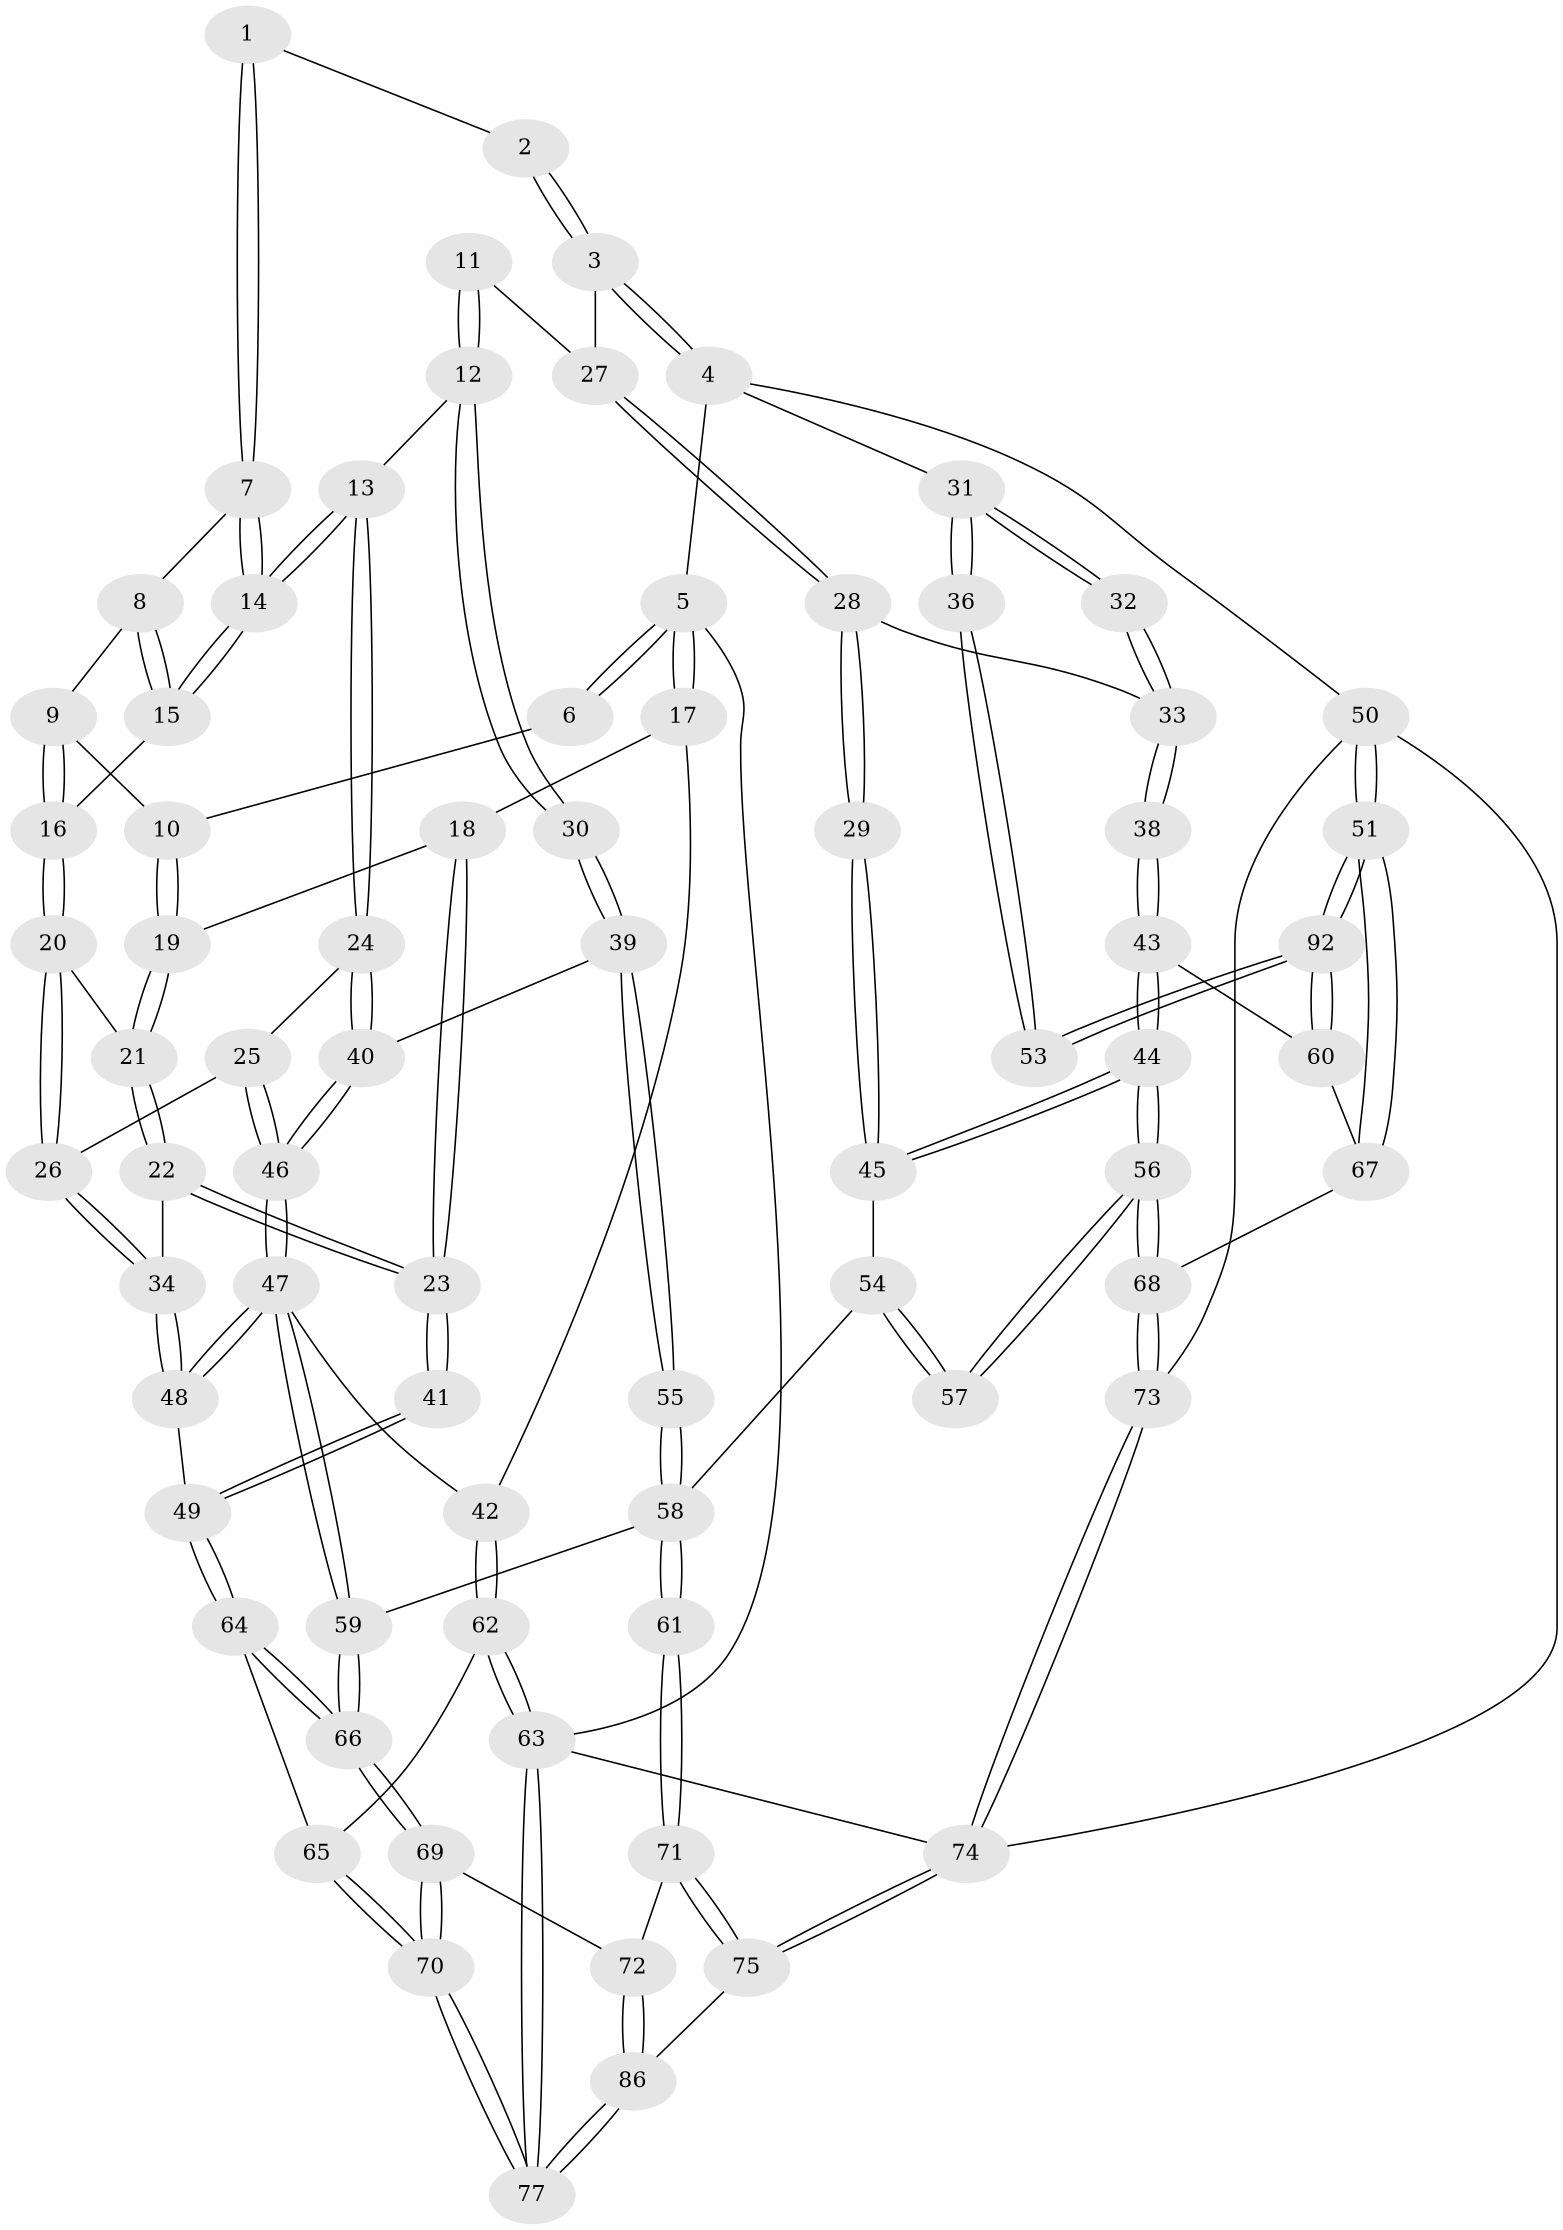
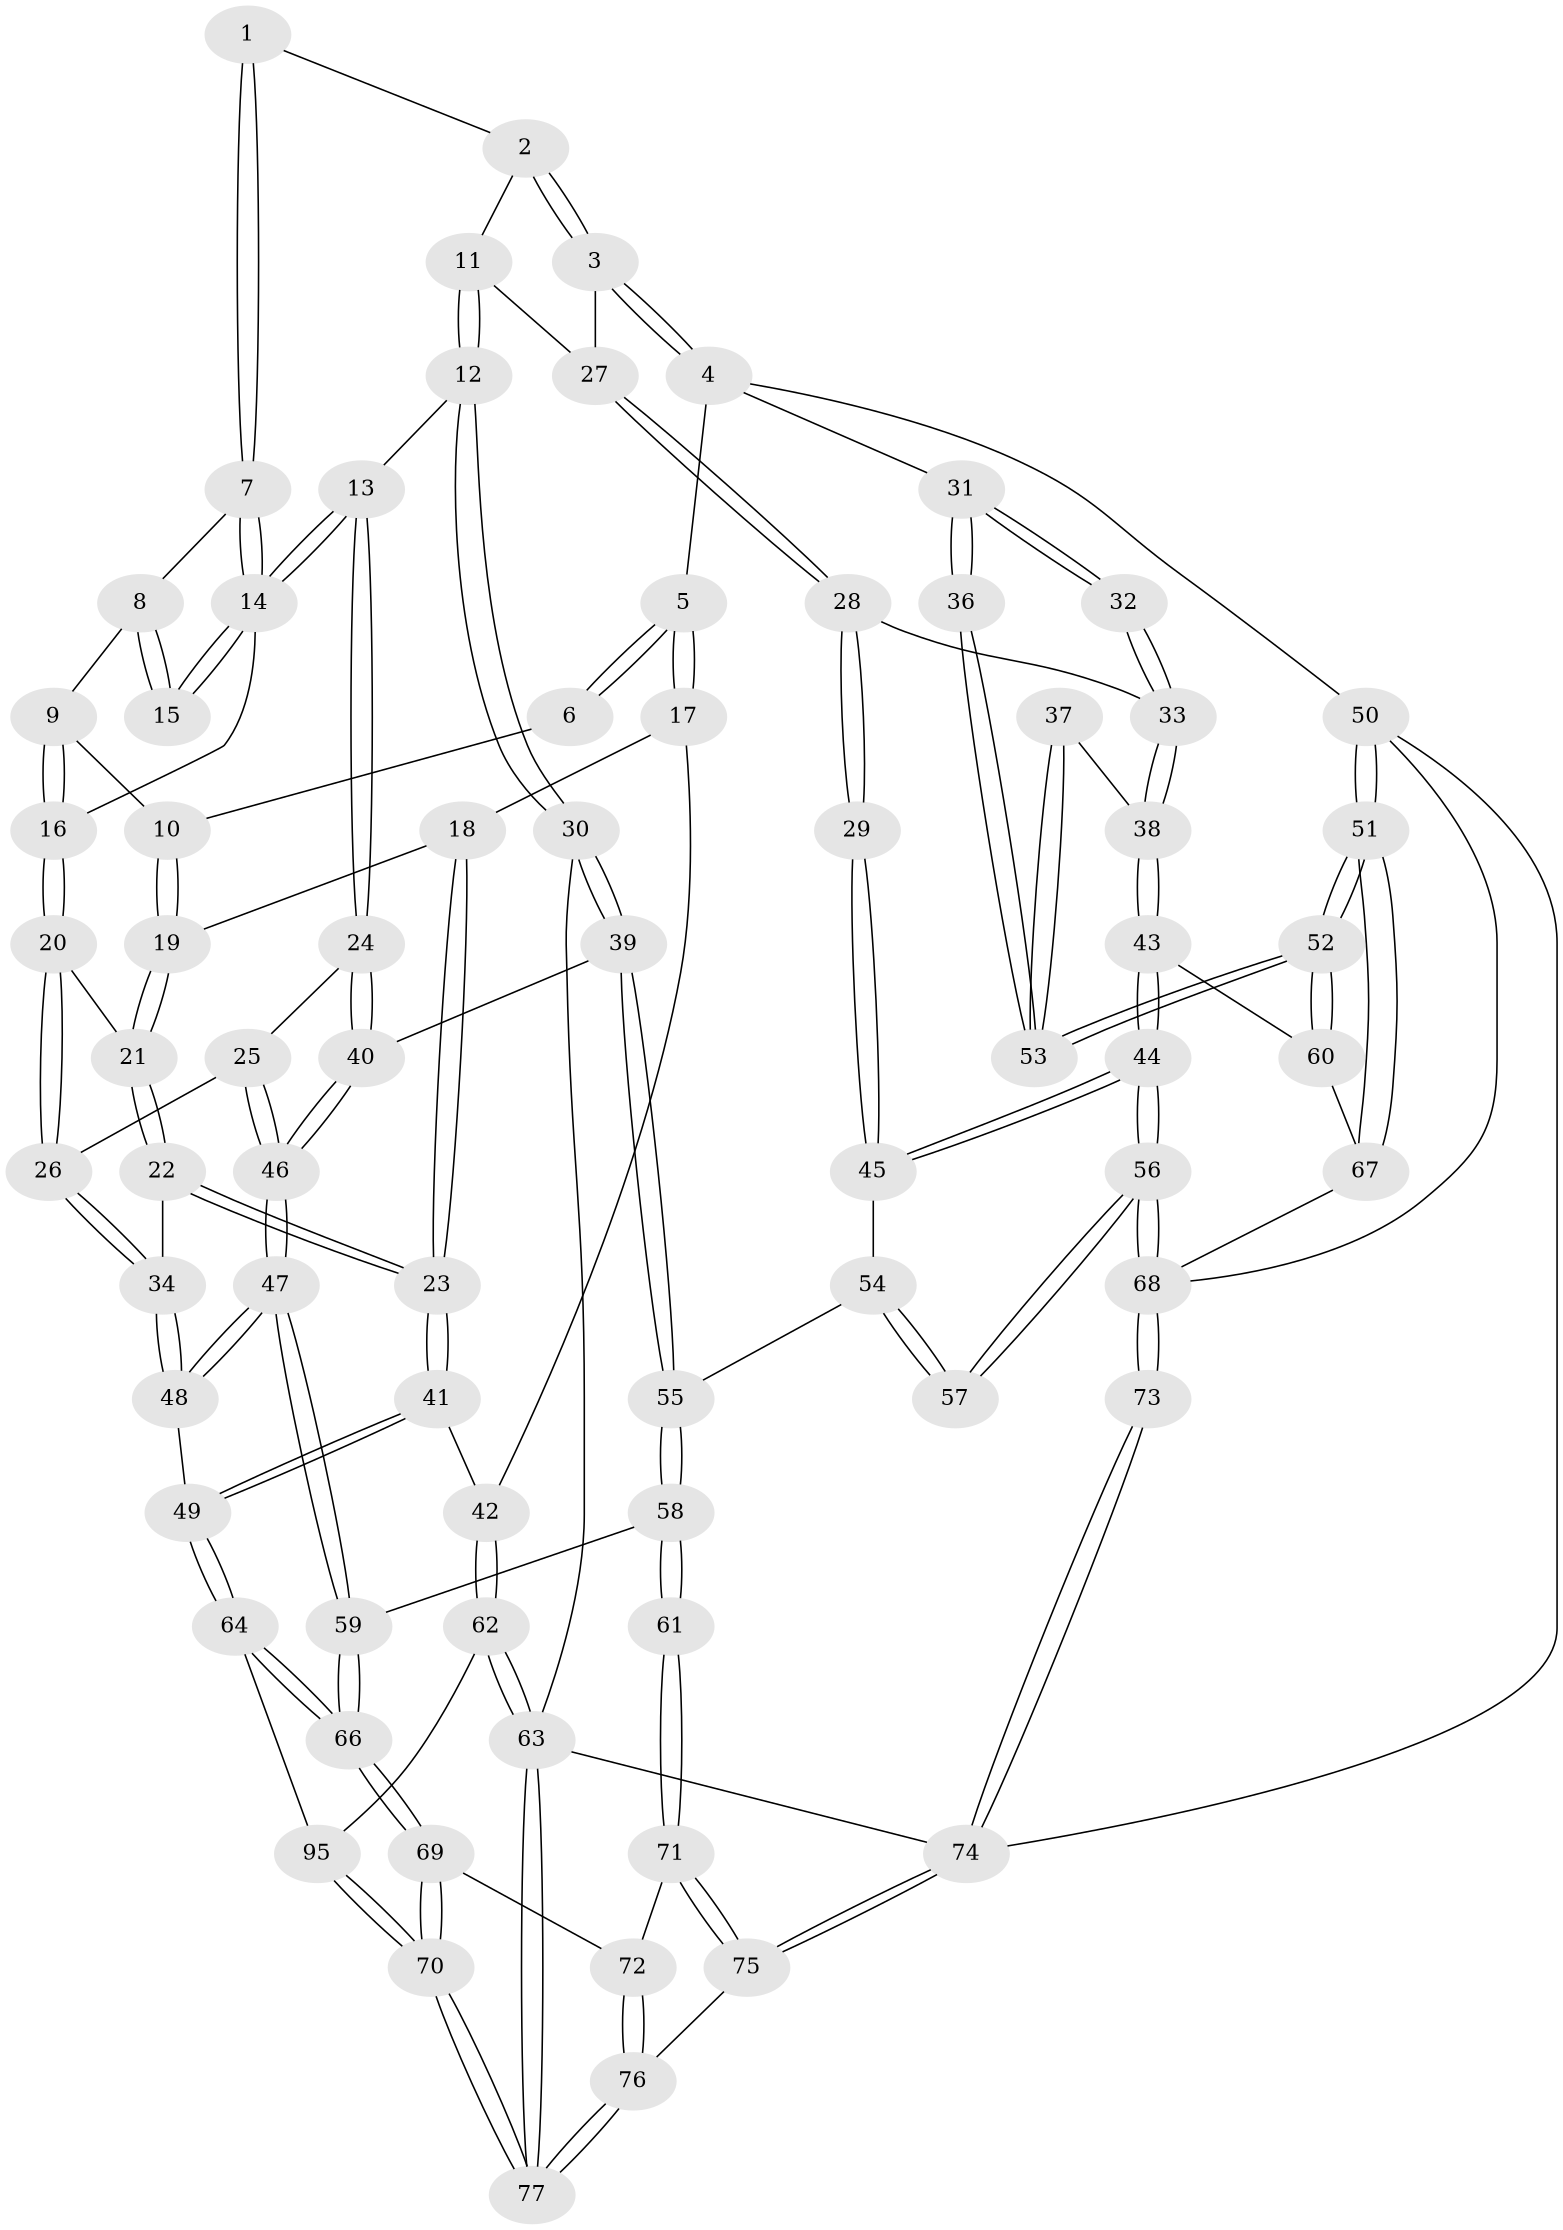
none -> (497, 205)
none -> (1060, 717)
(117, 767) -> (210, 753)
(1322, 944) -> (1322, 944)
(1235, 1049) -> (1495, 1092)
(777, 1229) -> (582, 1267)
(768, 1404) -> (772, 1342)
(365, 1411) -> (462, 1456)
(317, 1854) -> (317, 1854)
(633, 2081) -> (633, 2081)
